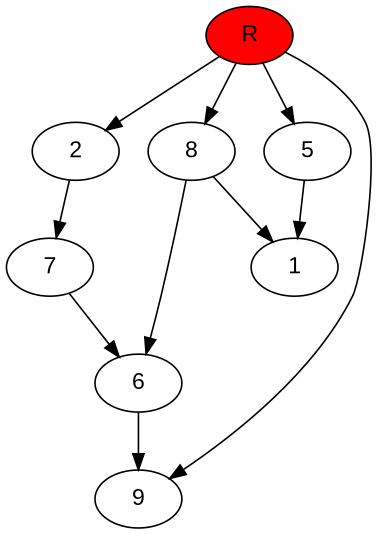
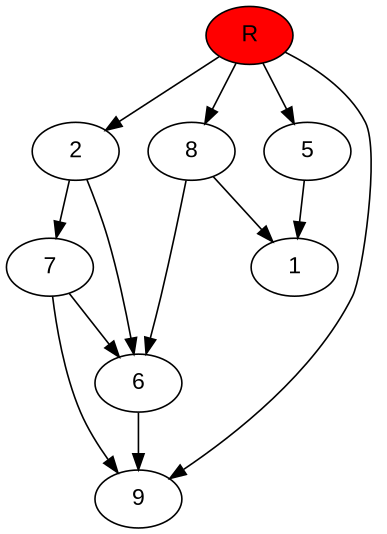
none -> (113, 258)
none -> (70, 382)
